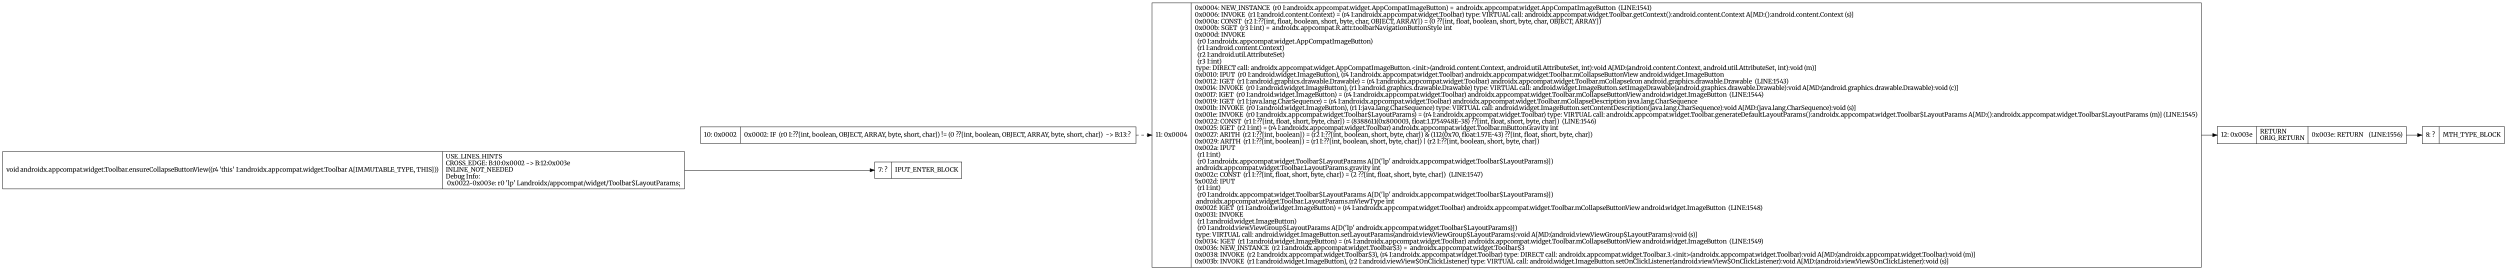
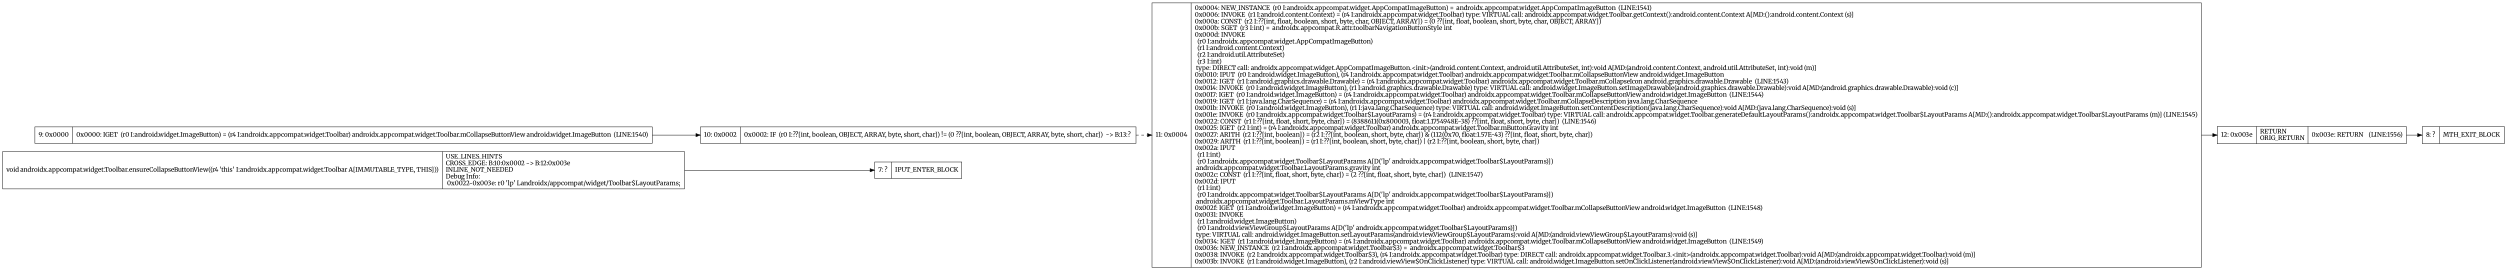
none -> (344, 135)
(2472, 135) -> (2472, 135)
(1216, 182) -> (1217, 182)
